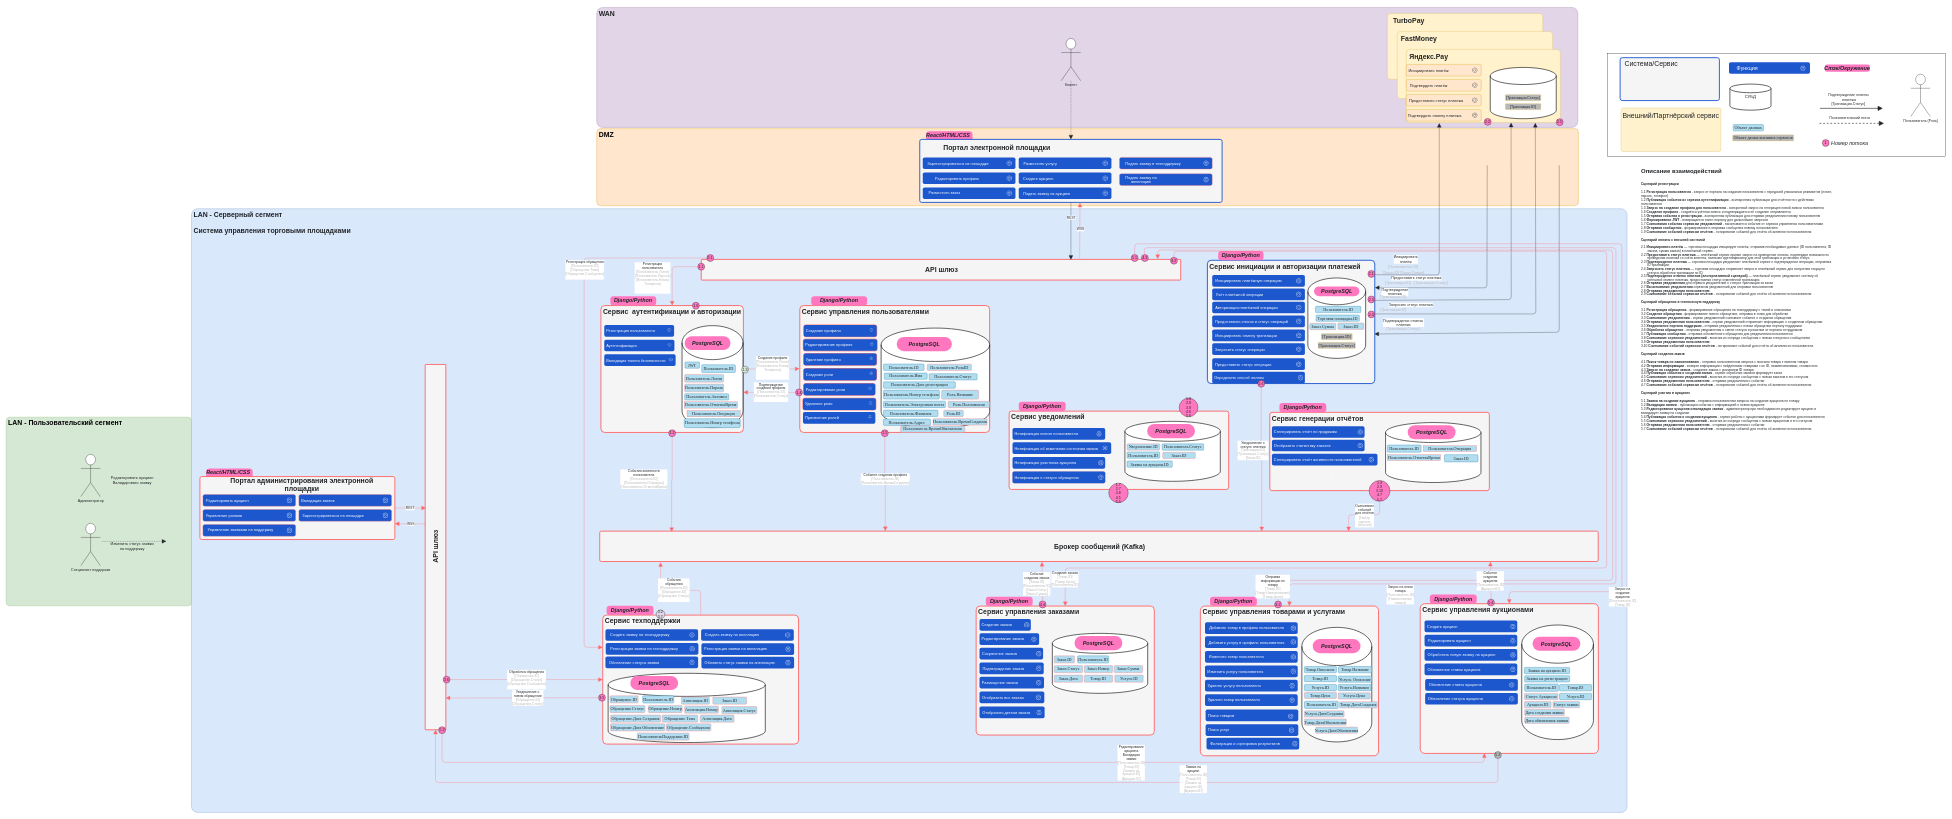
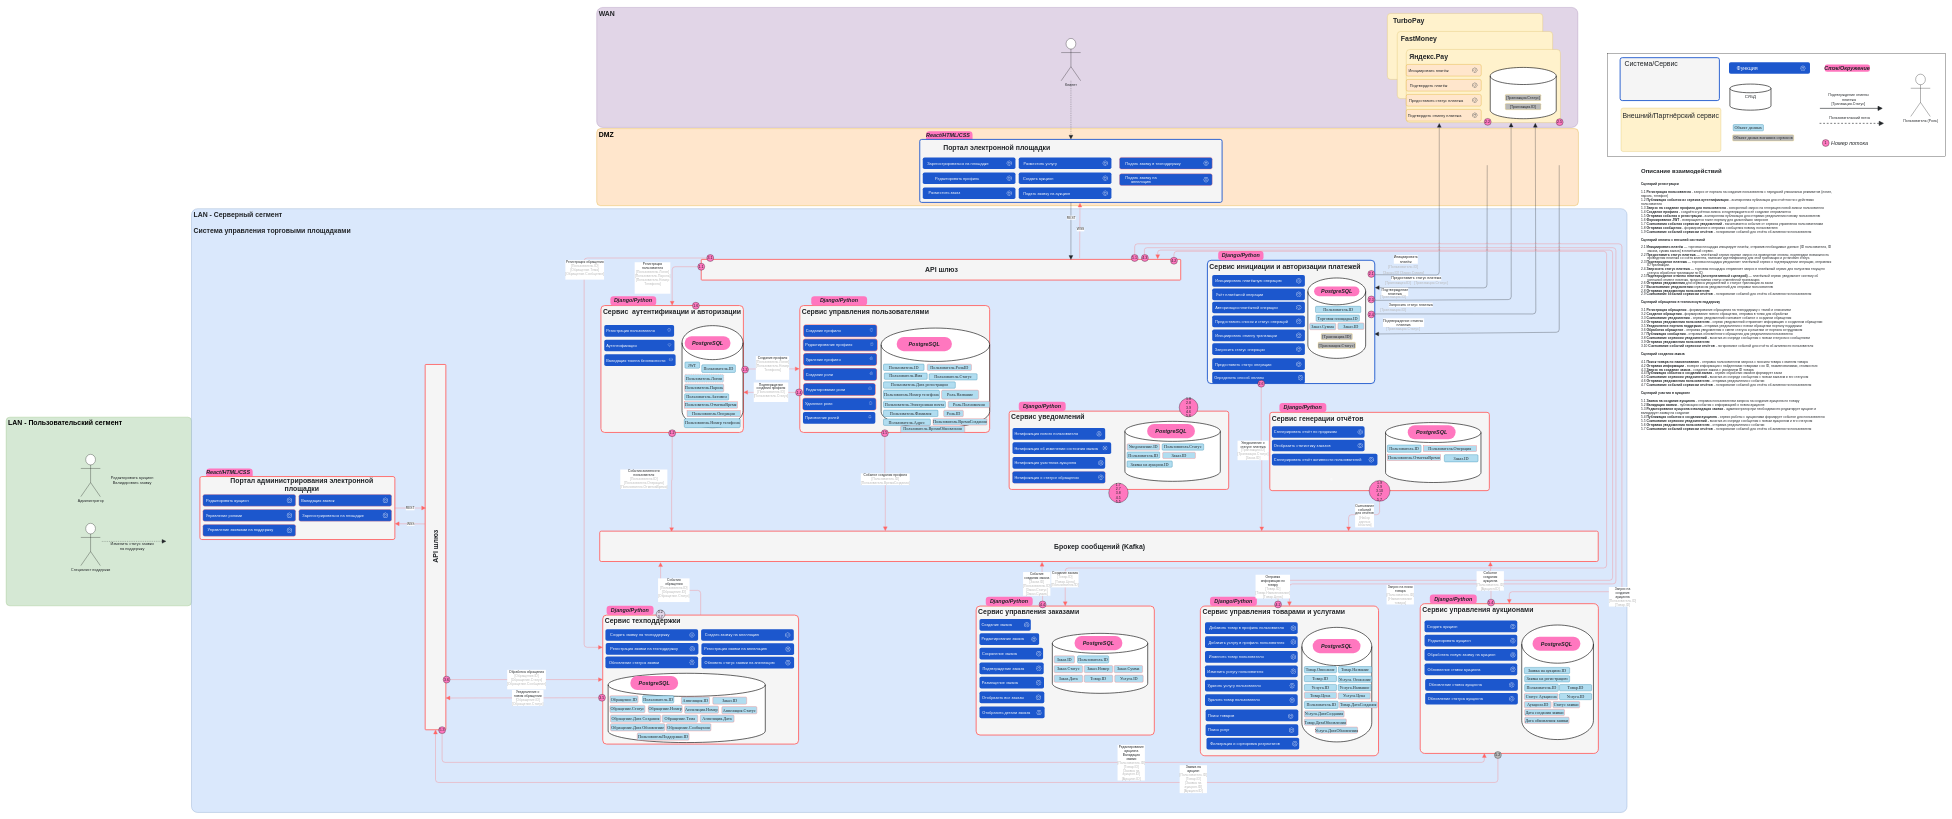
(745, 370) -> (745, 370)
(704, 378) -> (704, 378)
